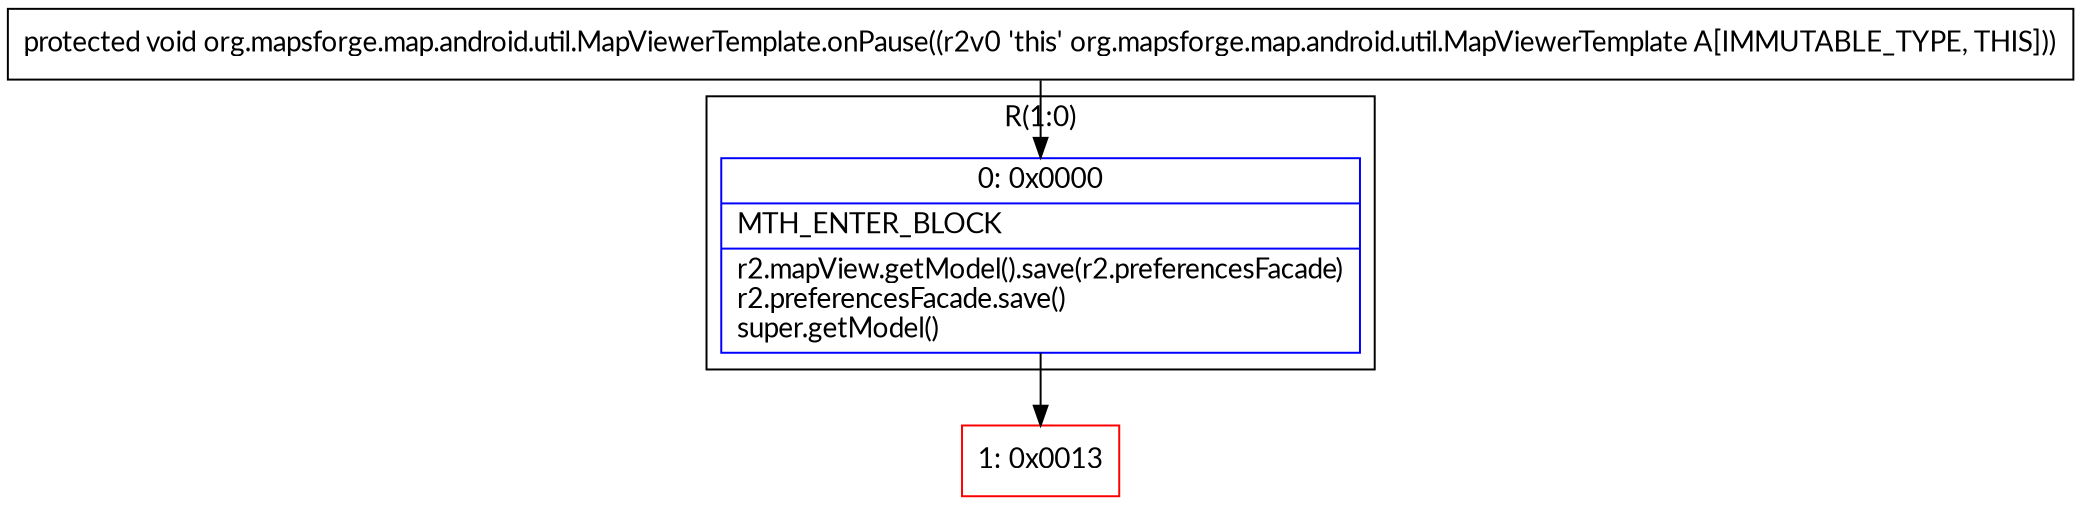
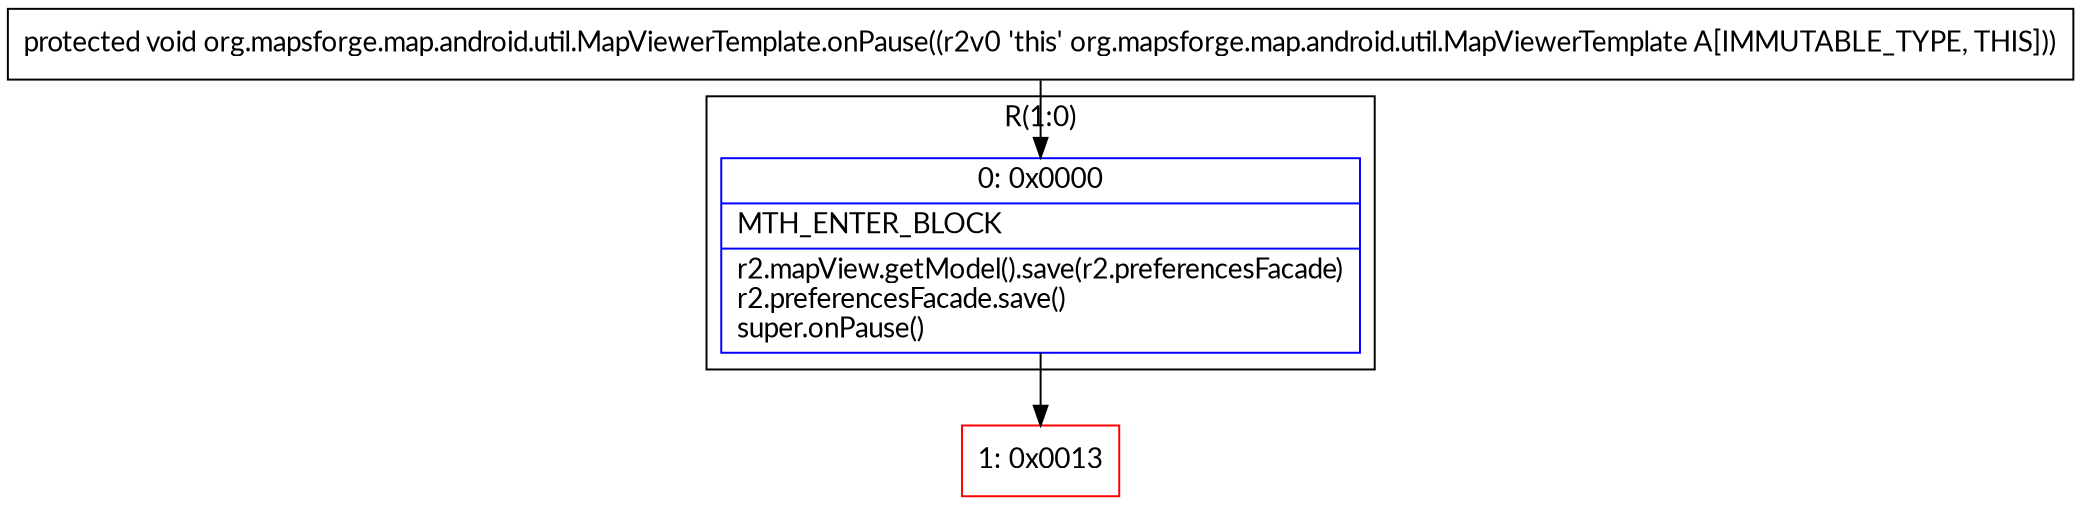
(838, 329) -> (831, 329)
